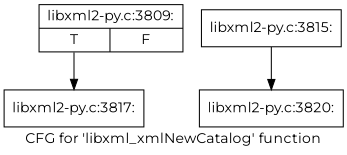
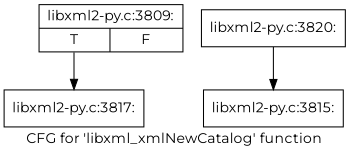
(271, 63) -> (273, 63)
